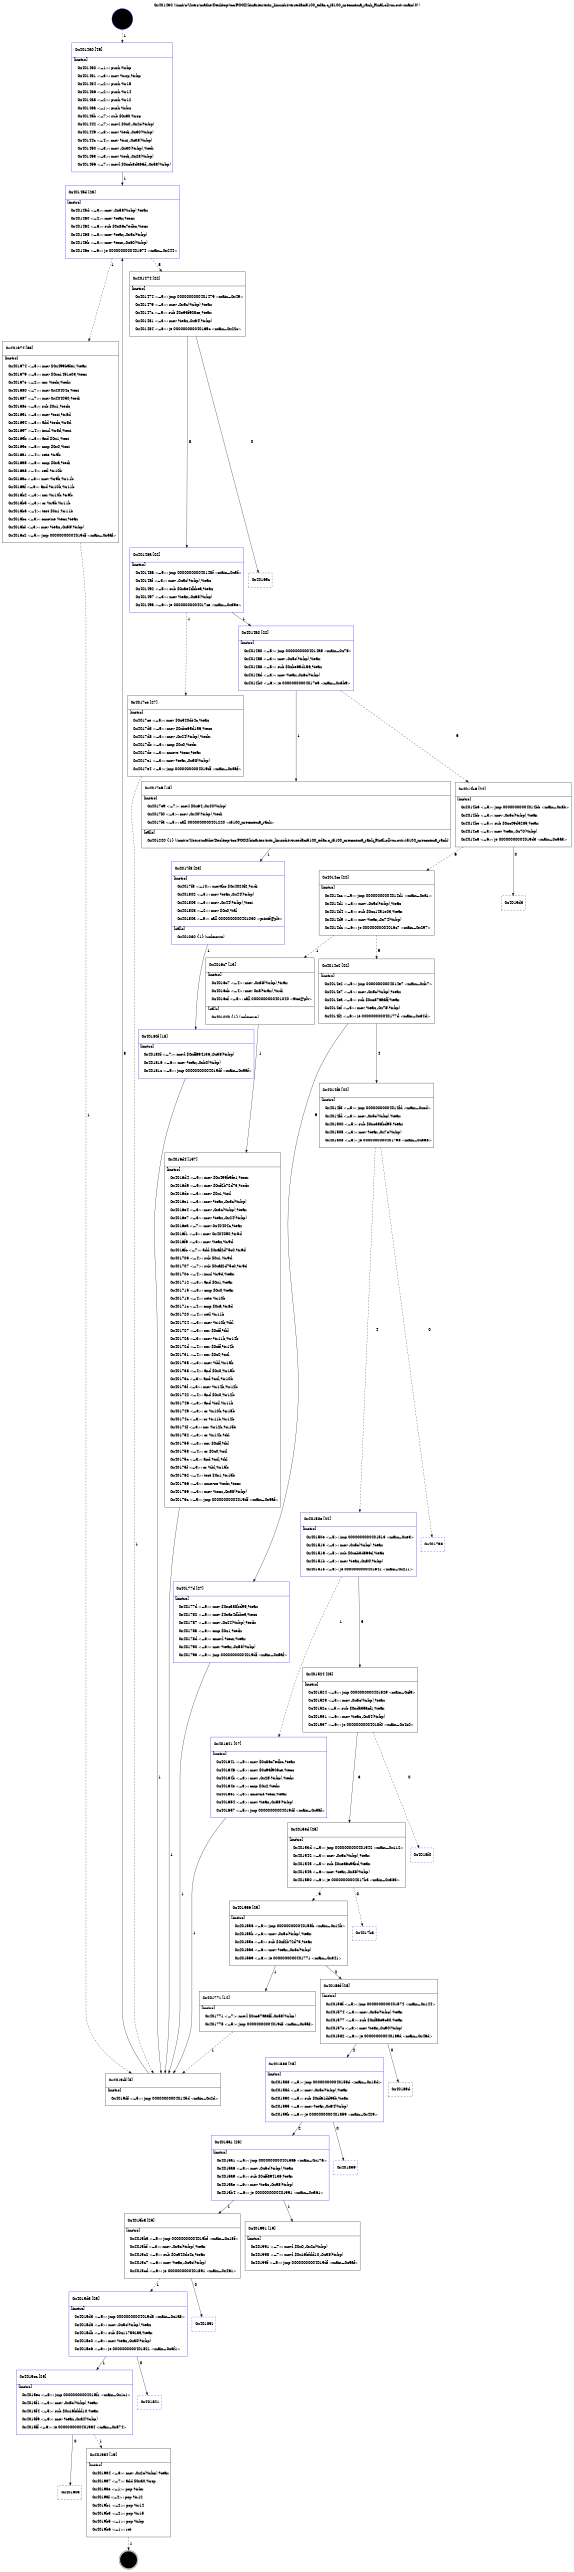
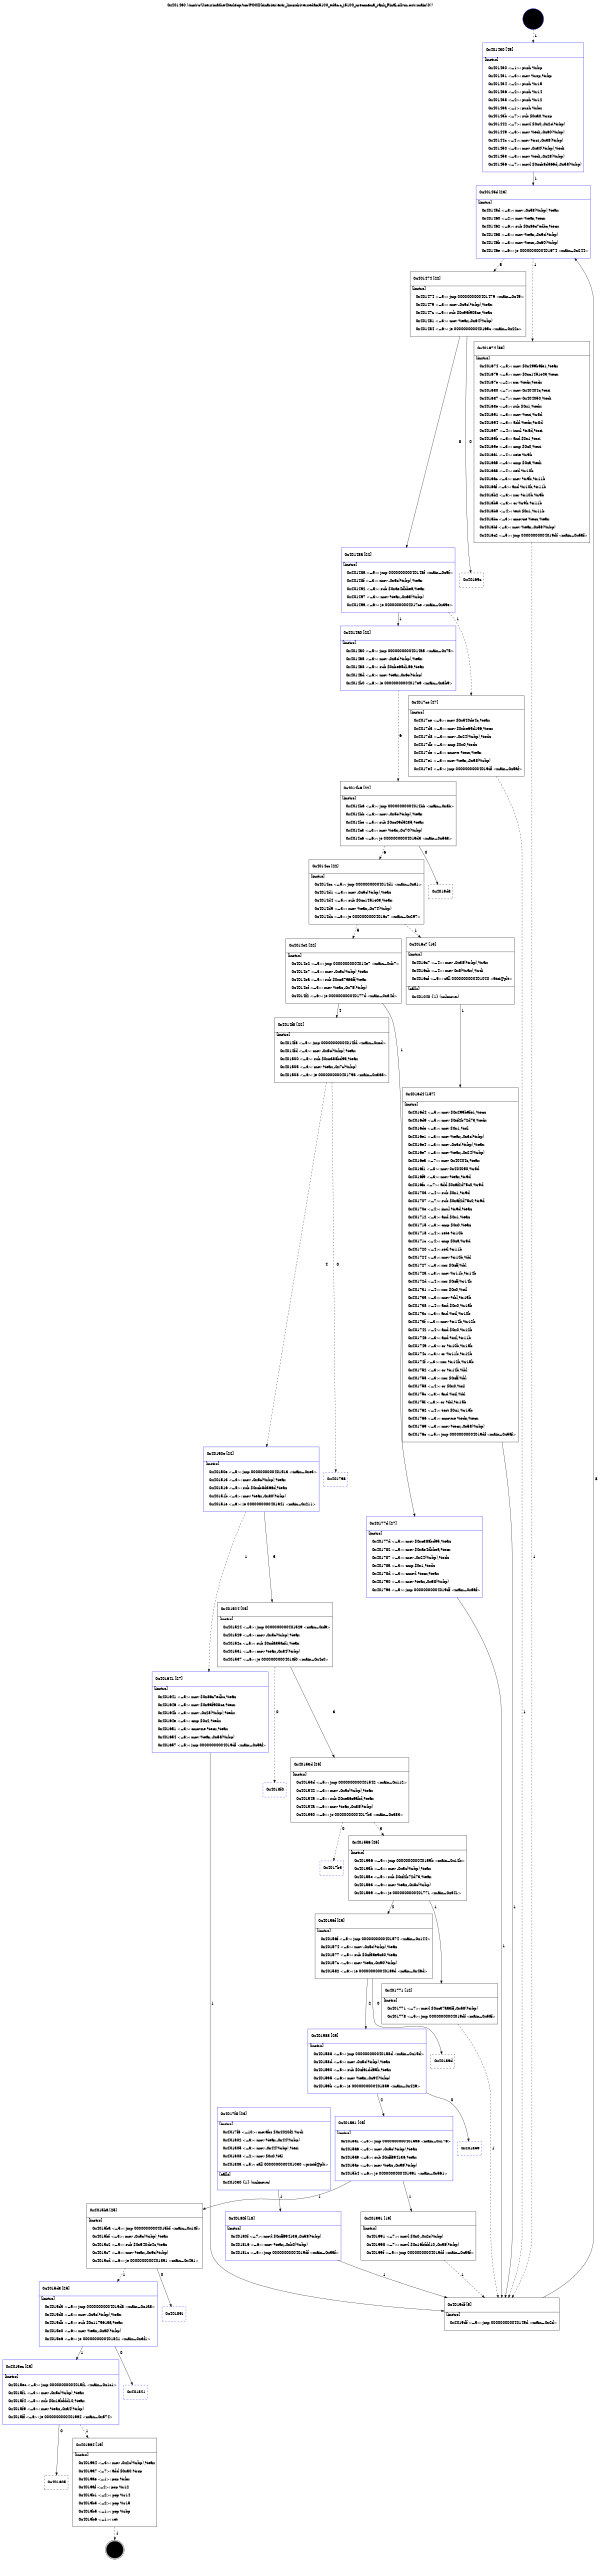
(296, 815) -> none
(315, 1115) -> (401, 1050)
none -> (463, 2278)
